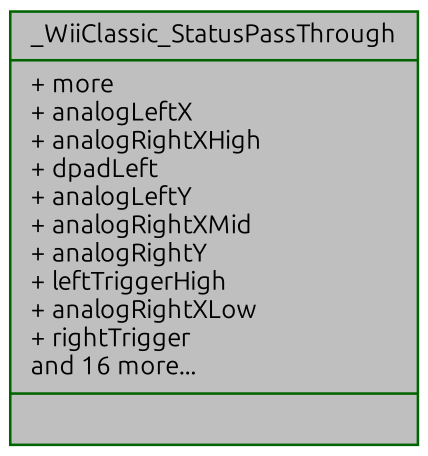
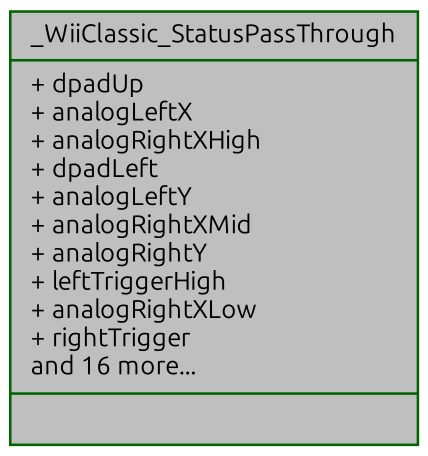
(73, 85) -> (88, 85)
